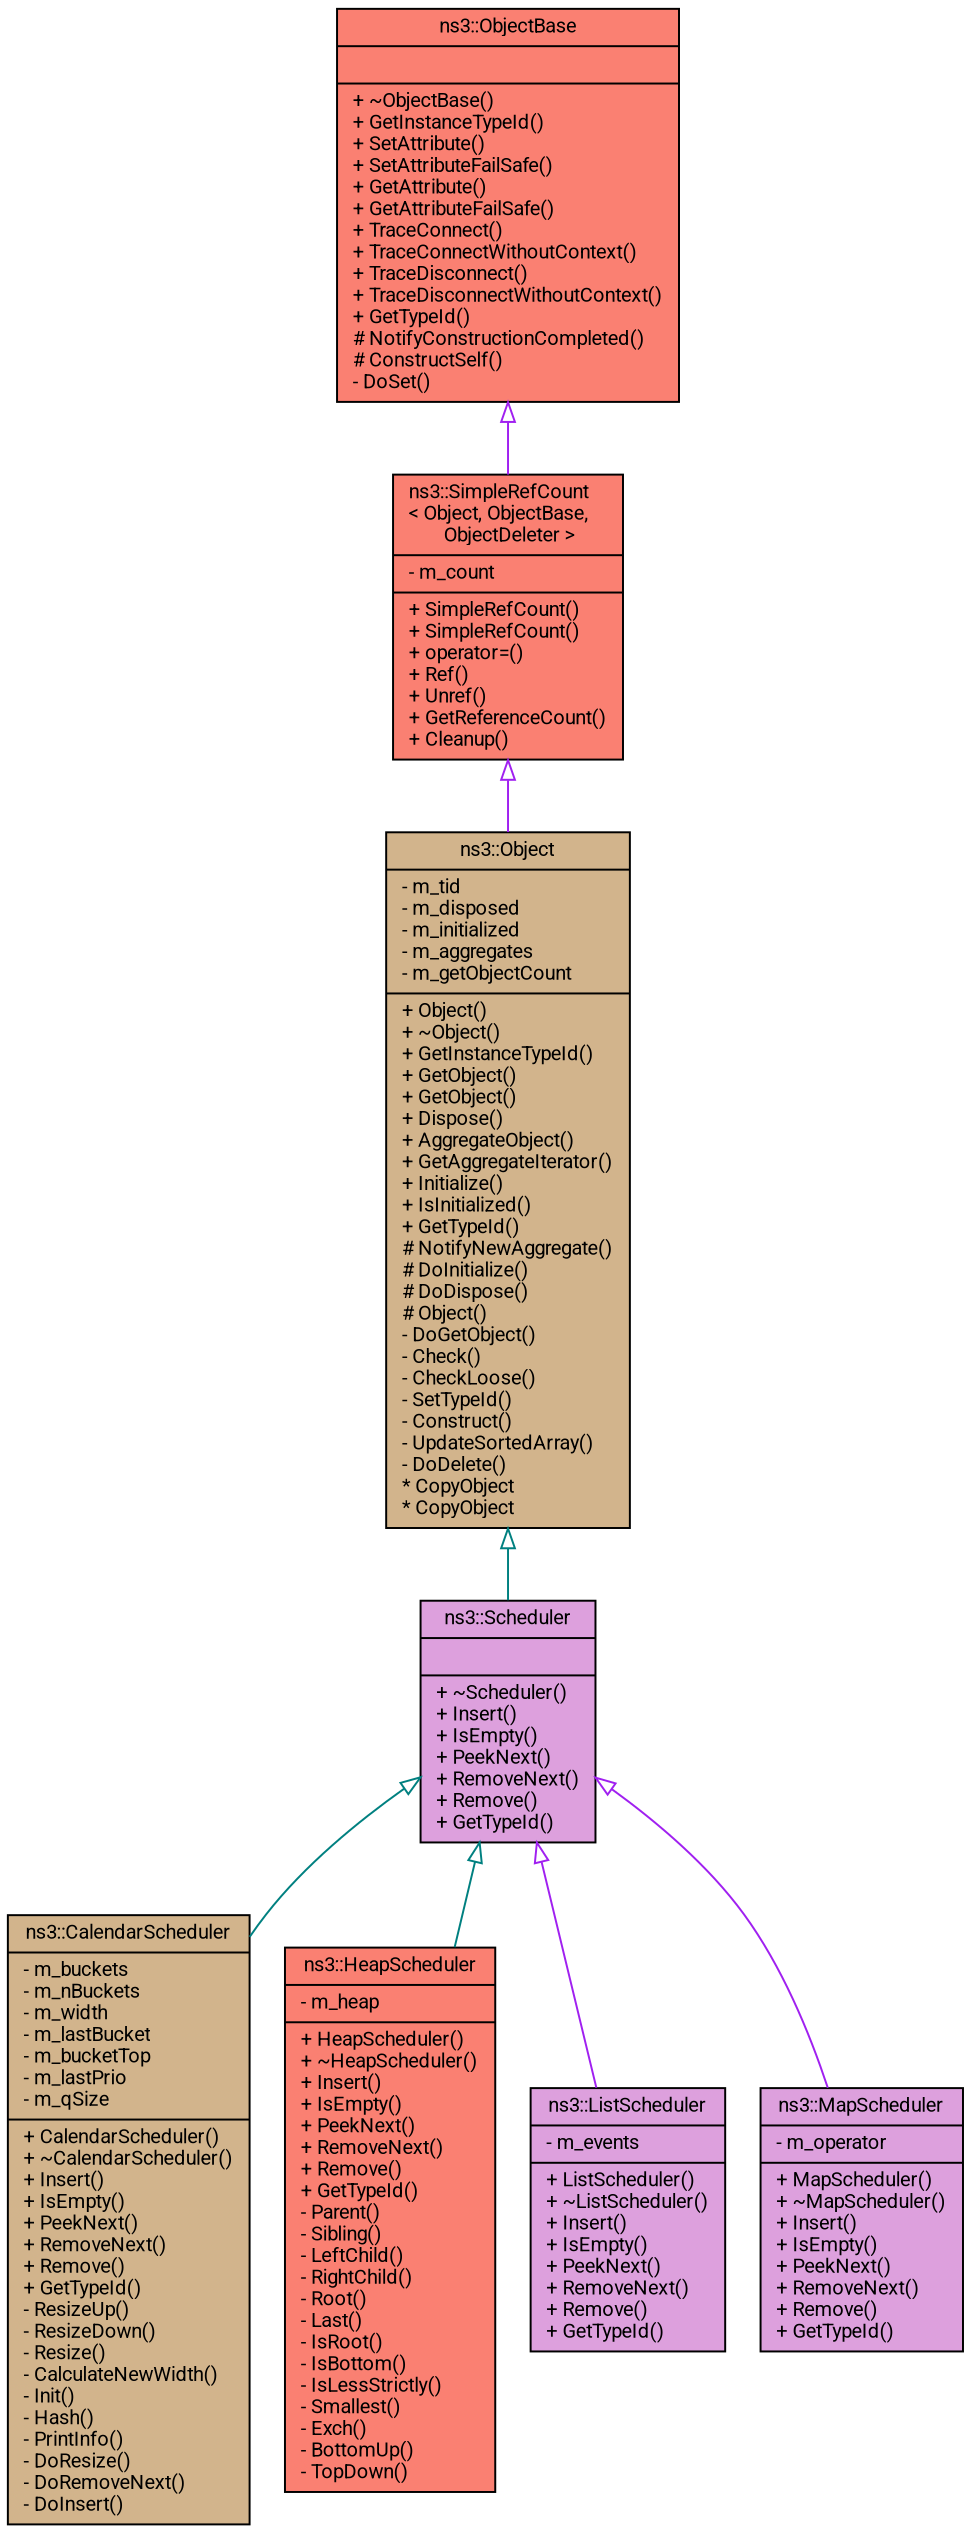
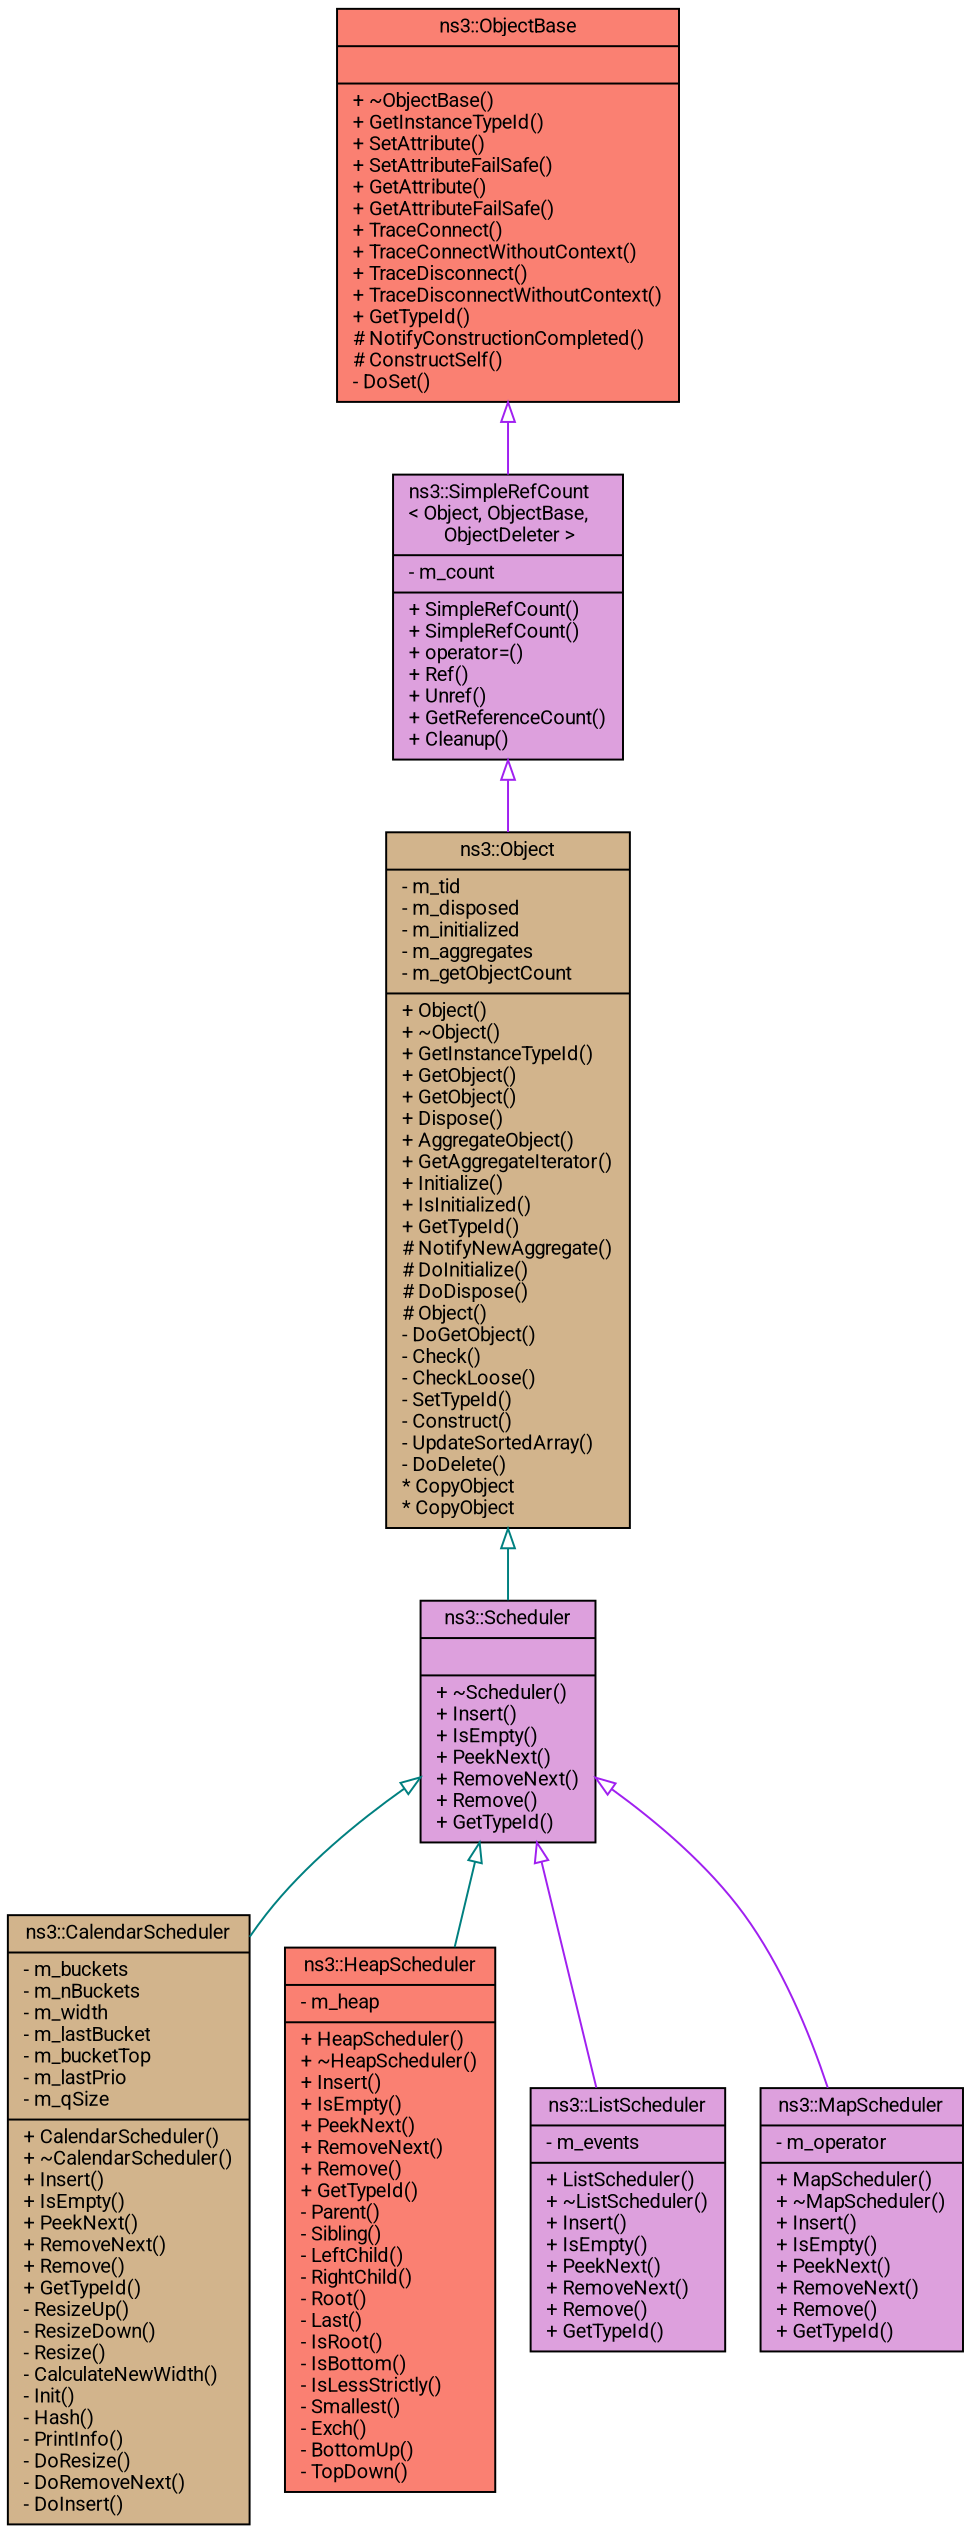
(508, 617) -> (508, 617)
